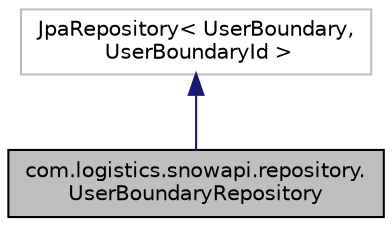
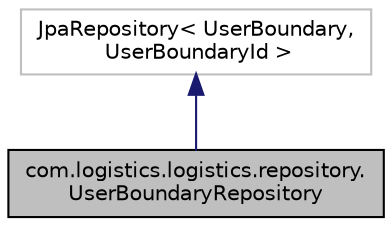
(196, 184) -> (196, 184)
